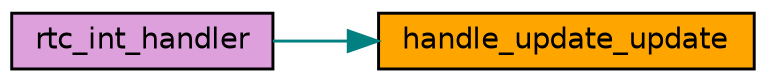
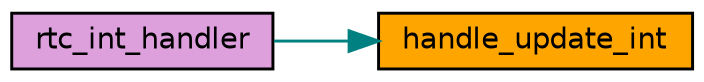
(566, 41) -> (536, 41)
